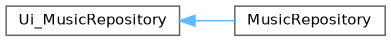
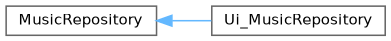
(215, 21) -> (192, 21)
